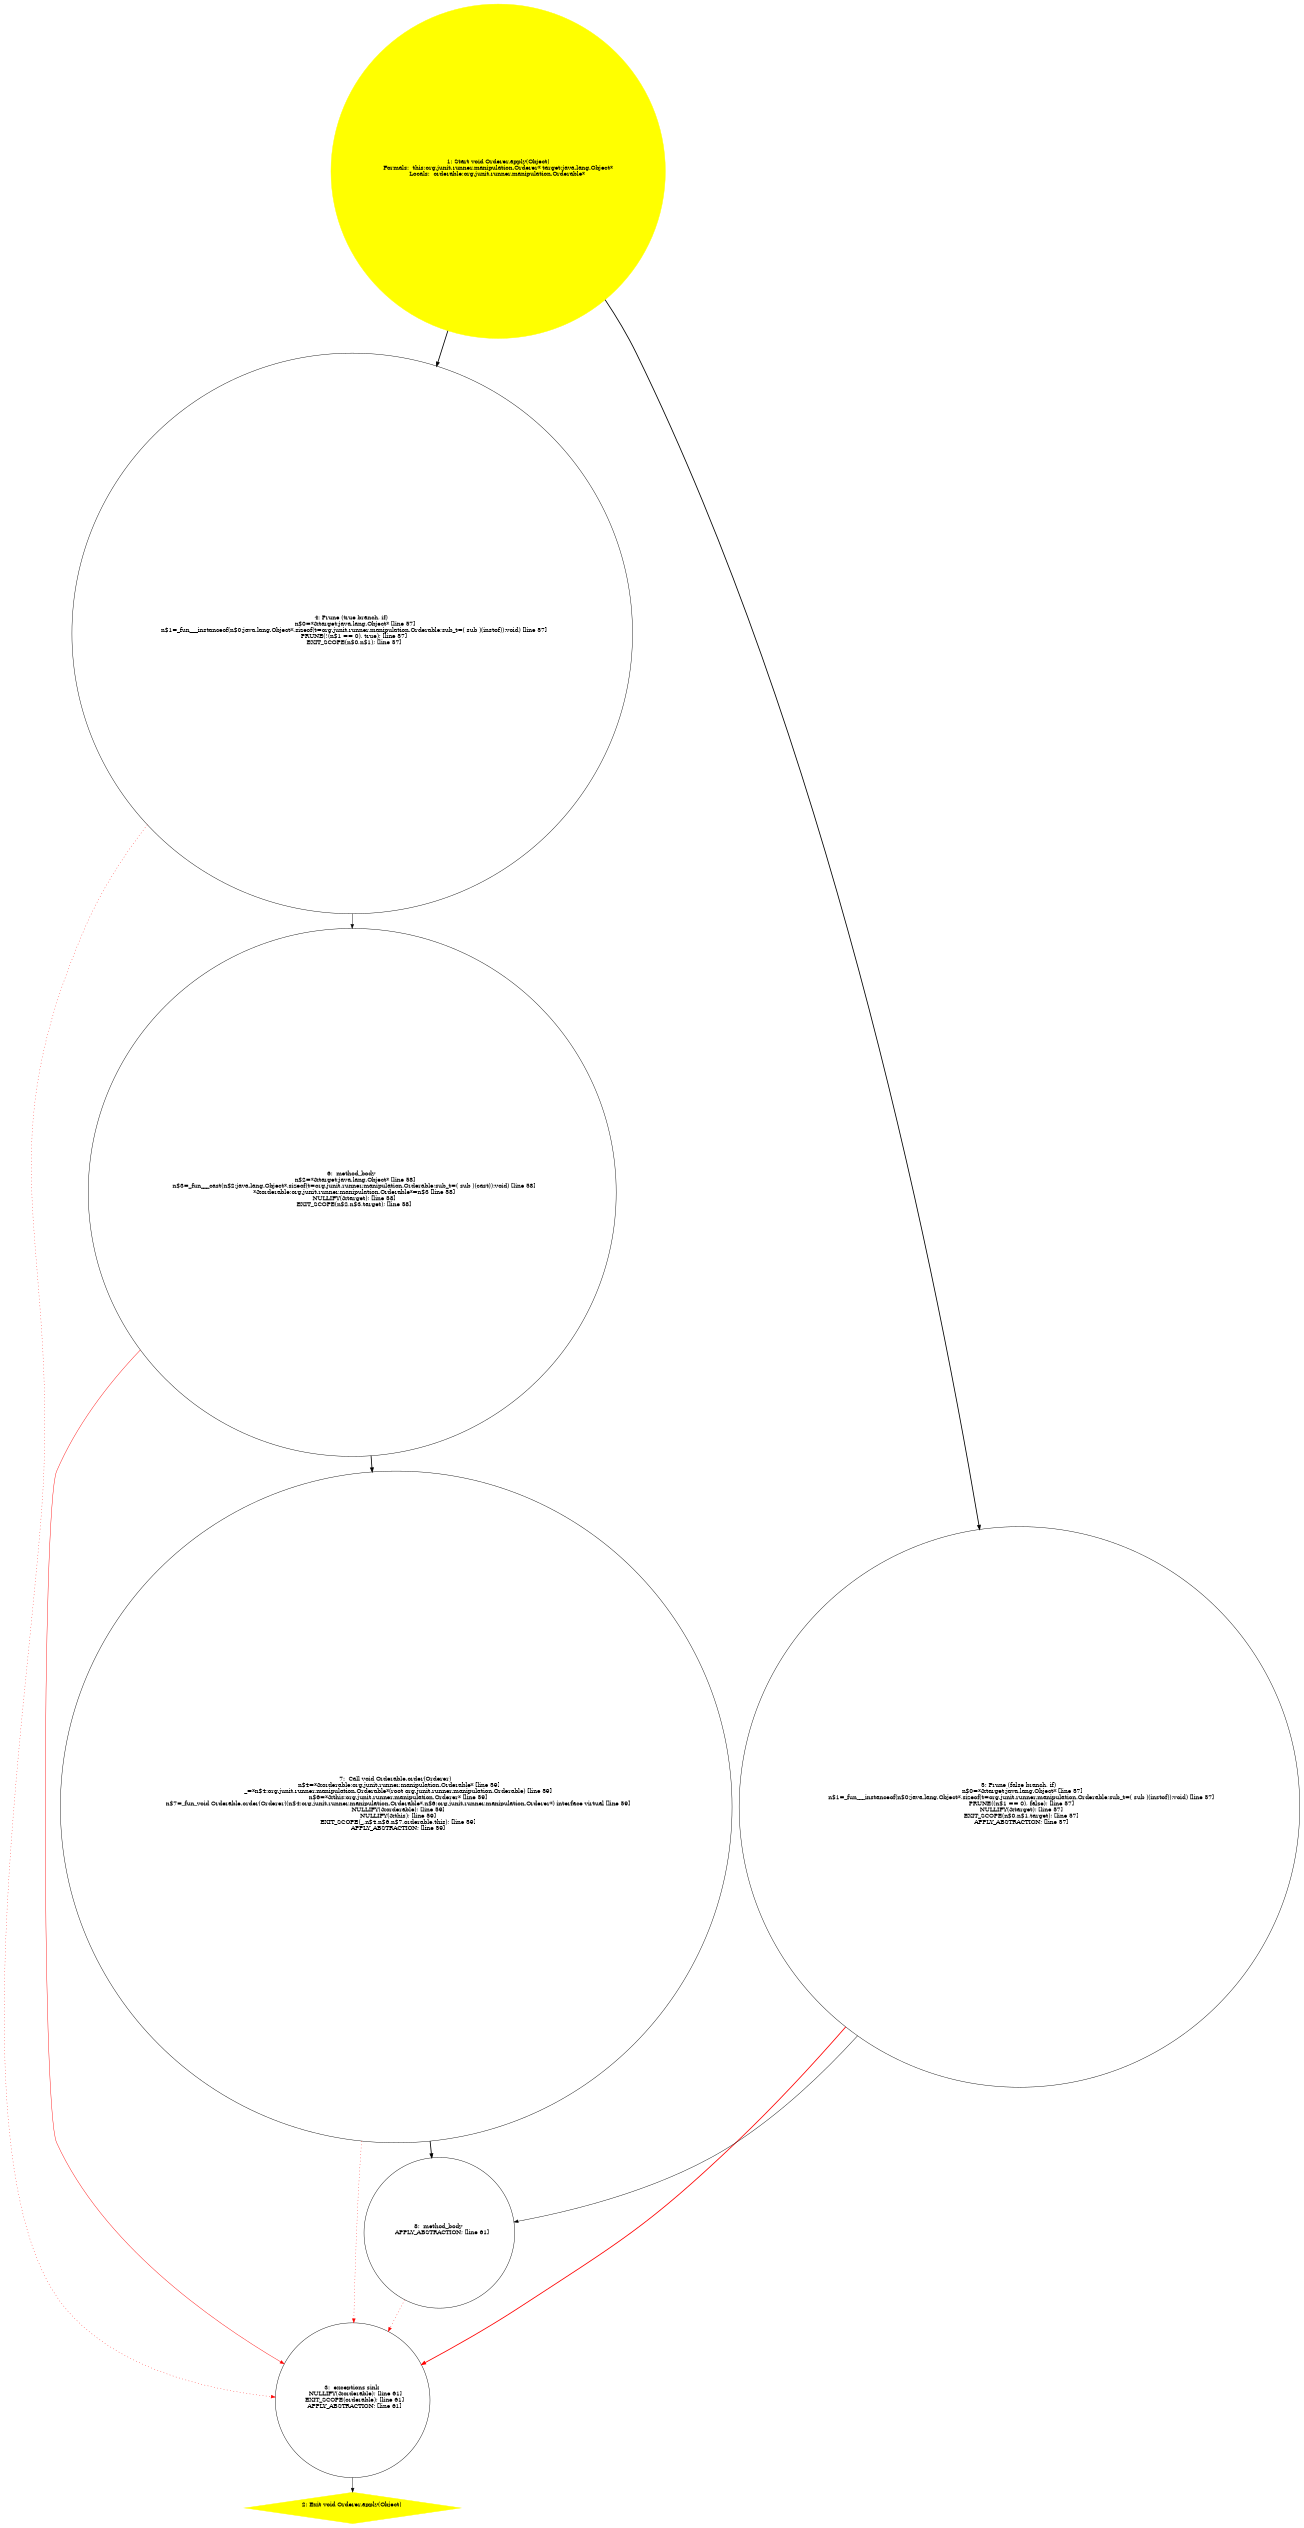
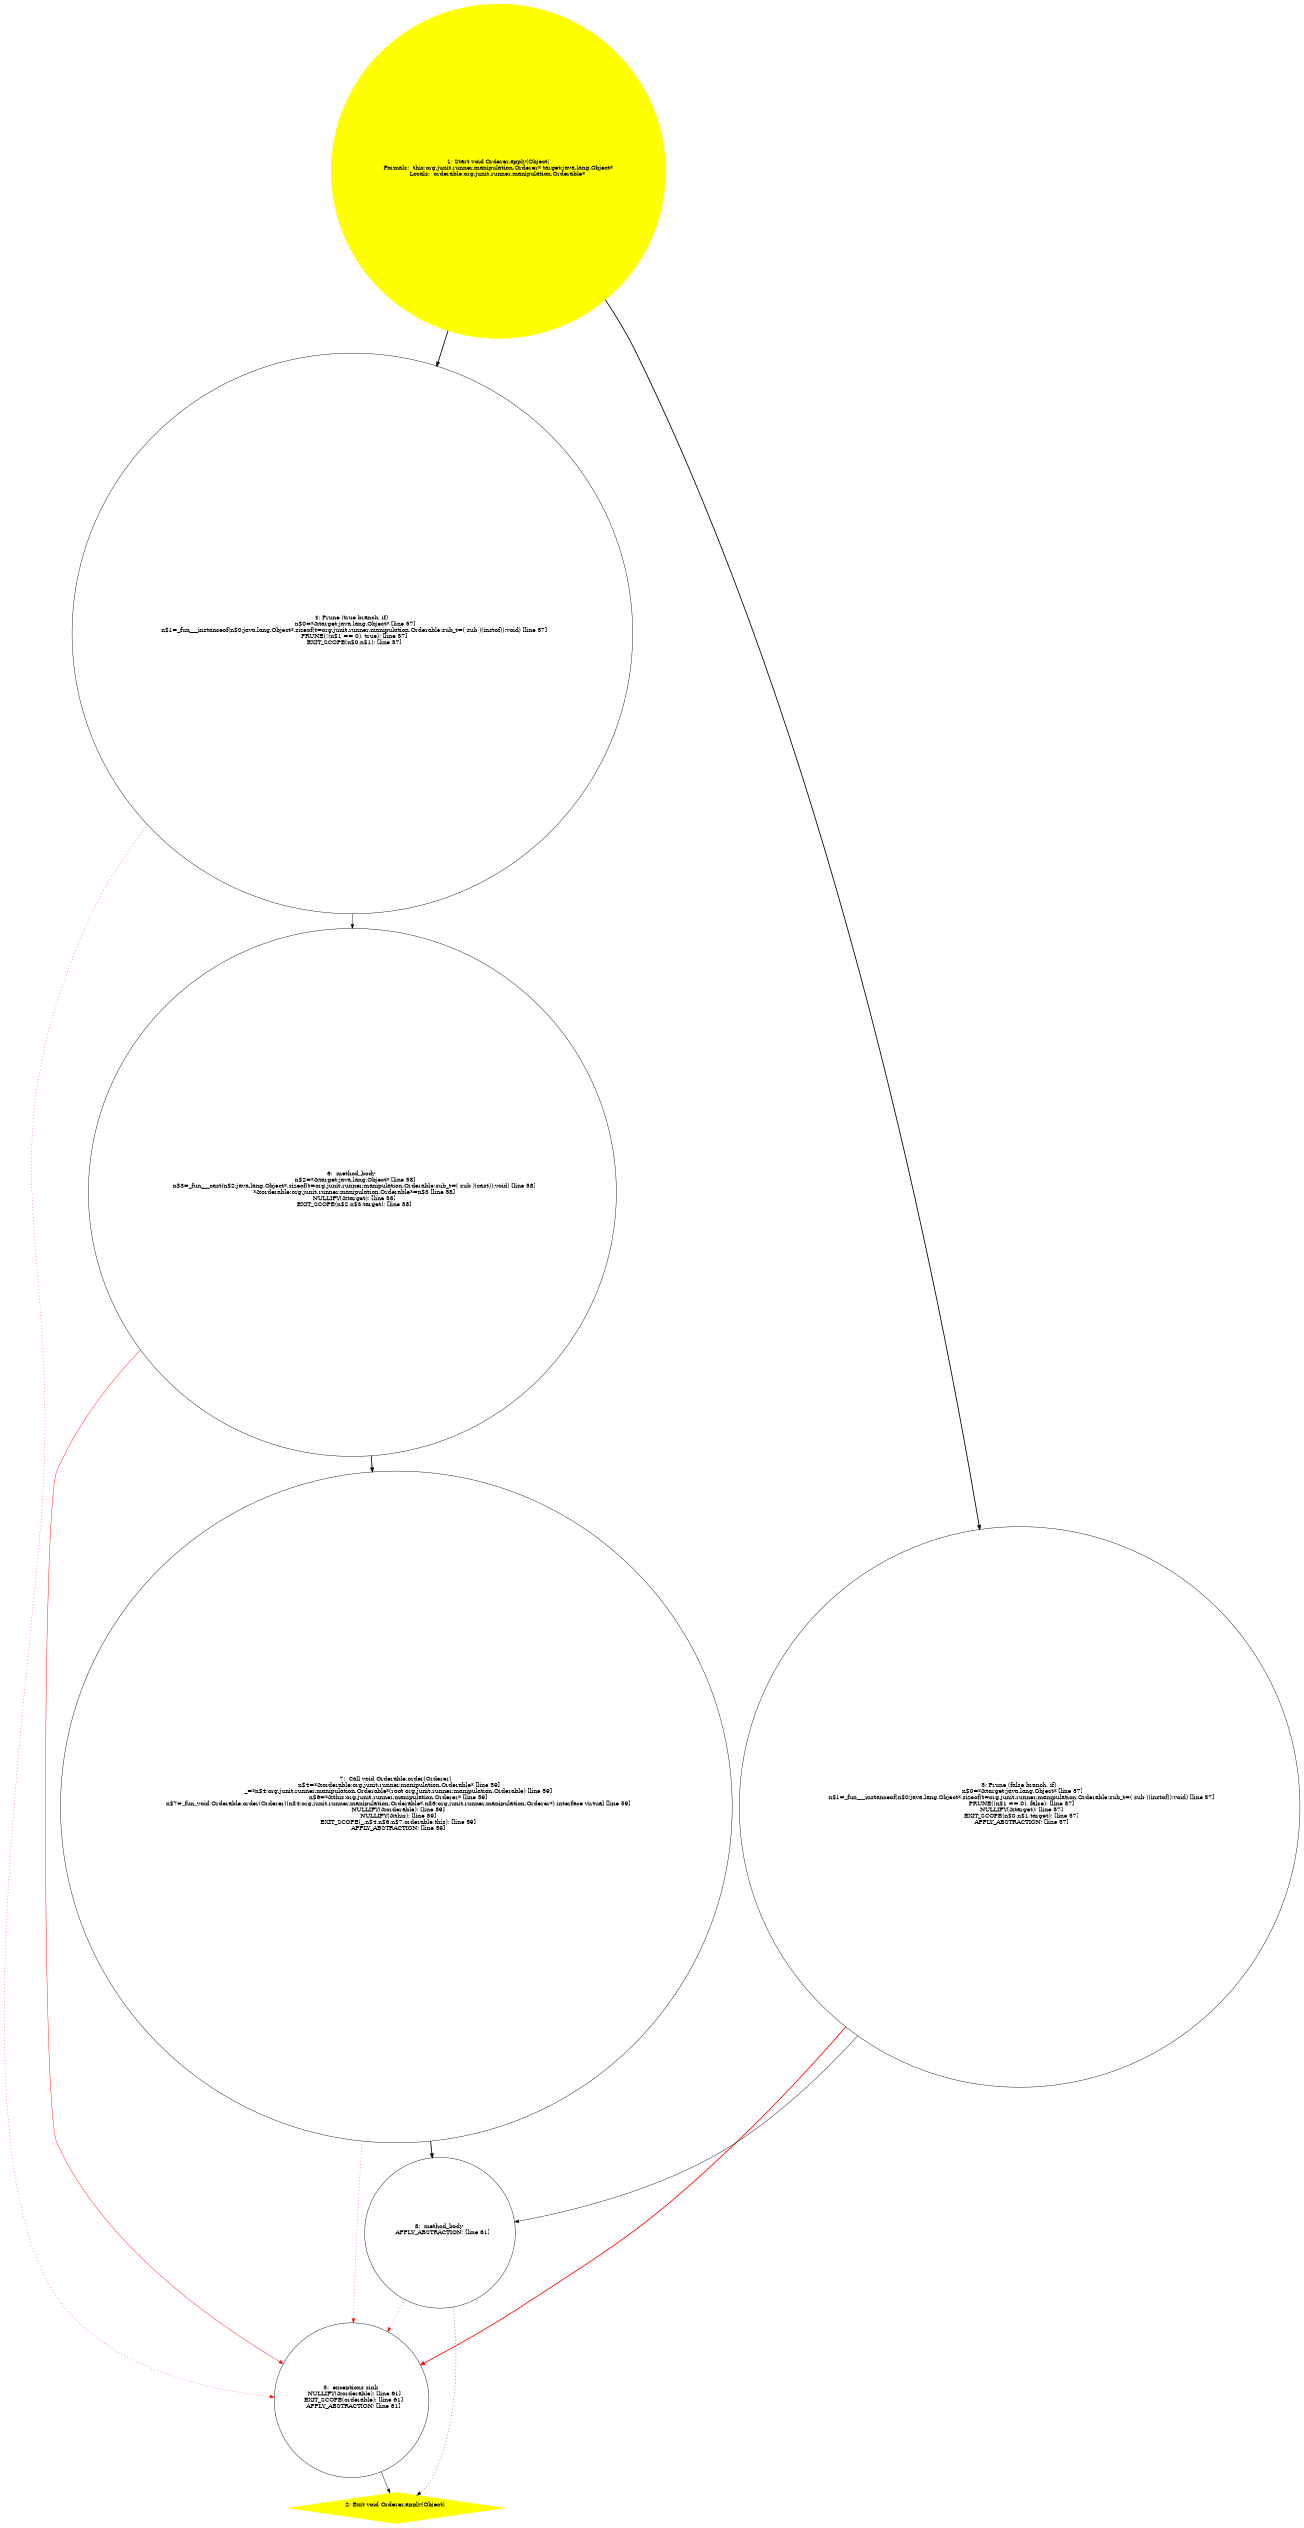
none -> (453, 2404)
